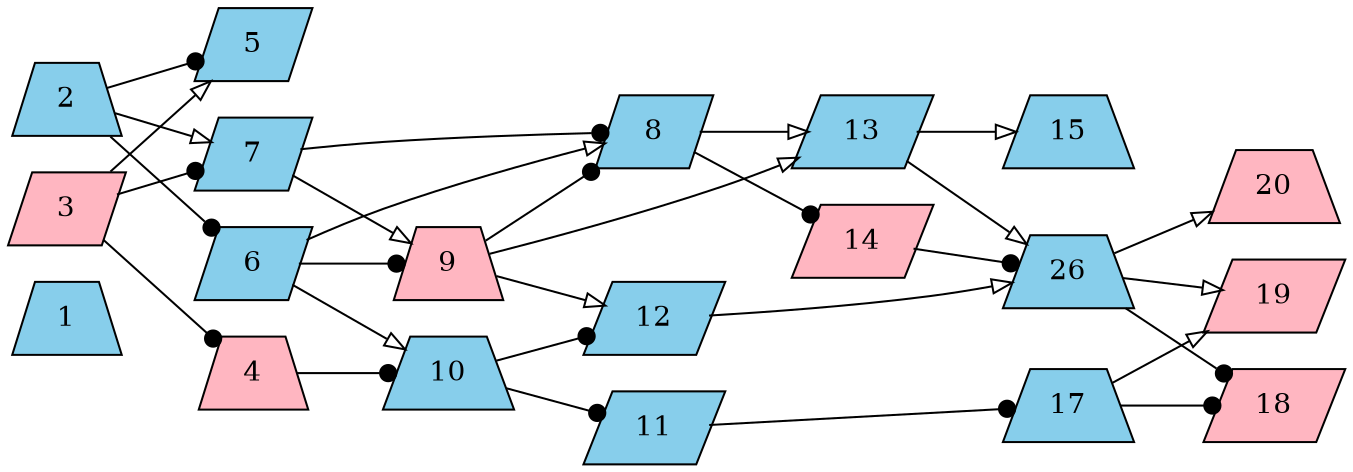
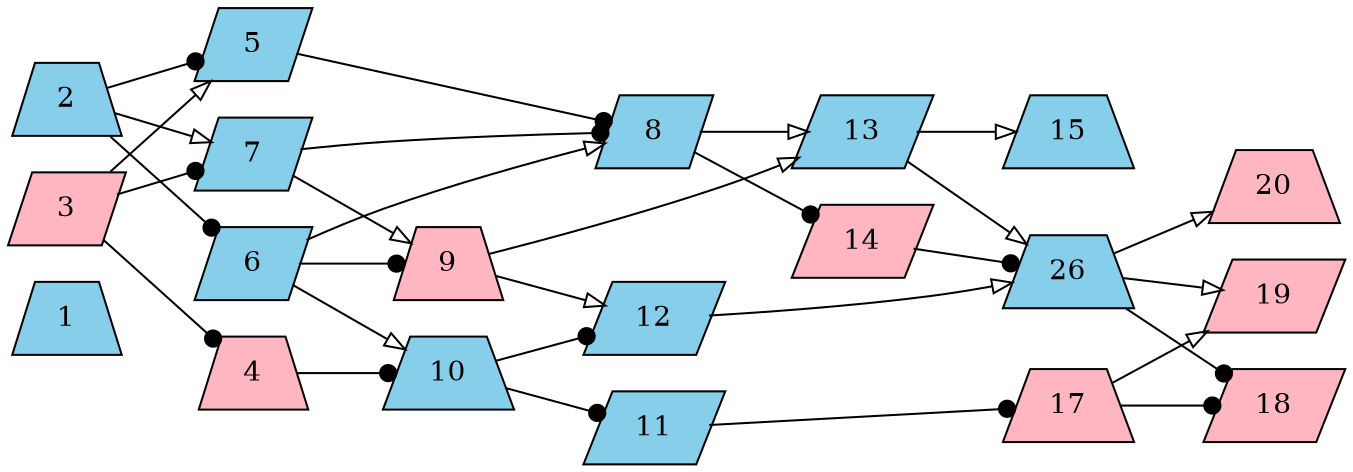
(535, 209) -> (446, 86)
(1068, 406) -> (1068, 406)
